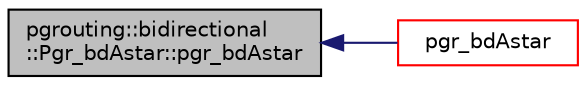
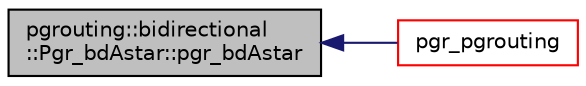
(488, 43) -> (488, 43)
